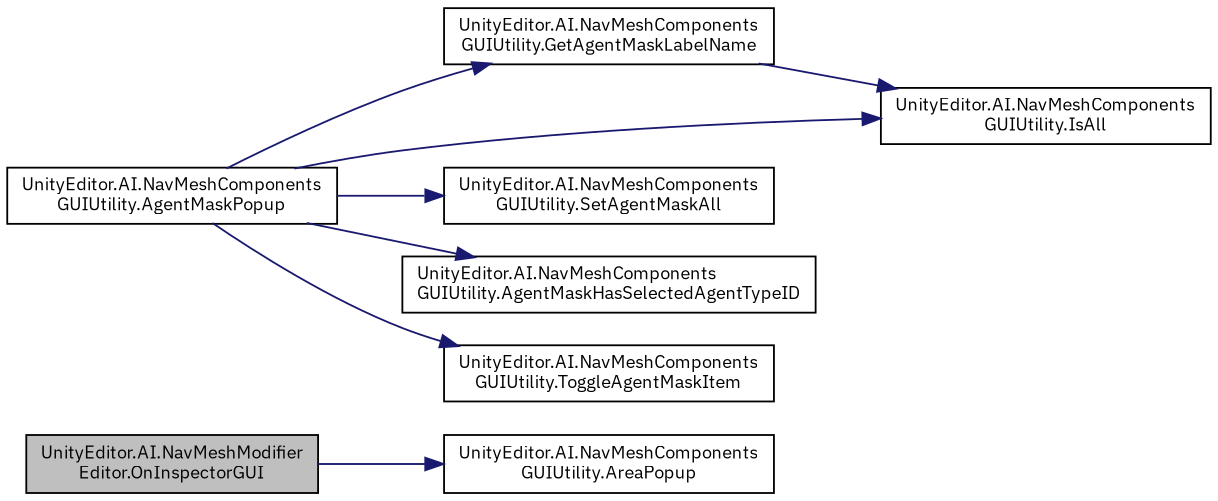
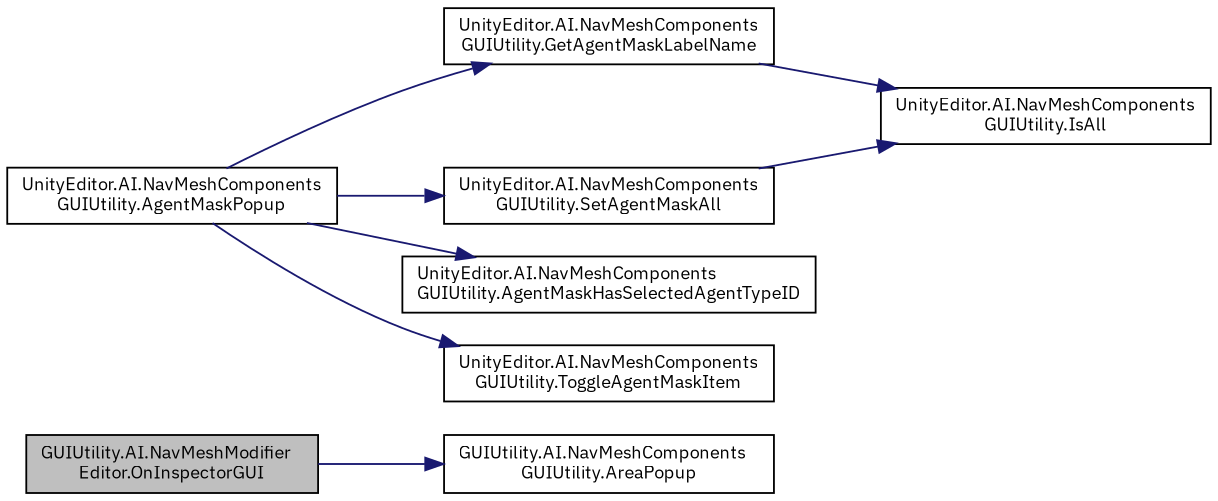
(577, 133) -> (818, 158)
(172, 464) -> (172, 464)
(609, 464) -> (609, 464)
